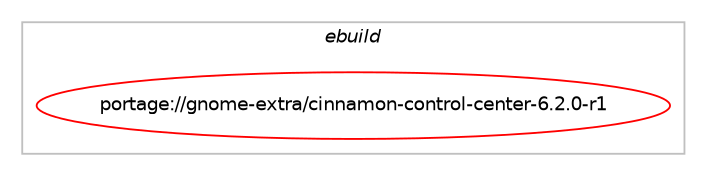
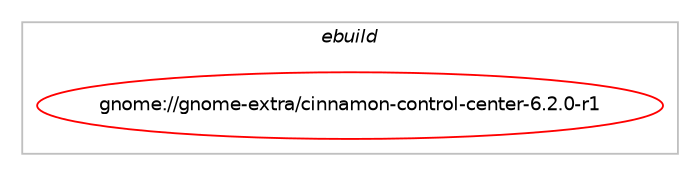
(353, 106) -> (350, 106)
